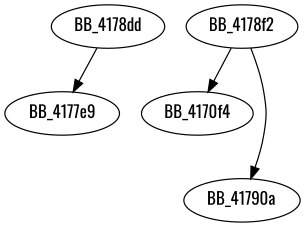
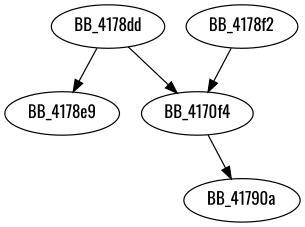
none -> (148, 66)
(266, 107) -> (217, 152)
(62, 113) -> (62, 113)
